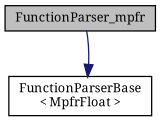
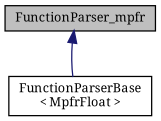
(89, 47) -> (72, 60)
